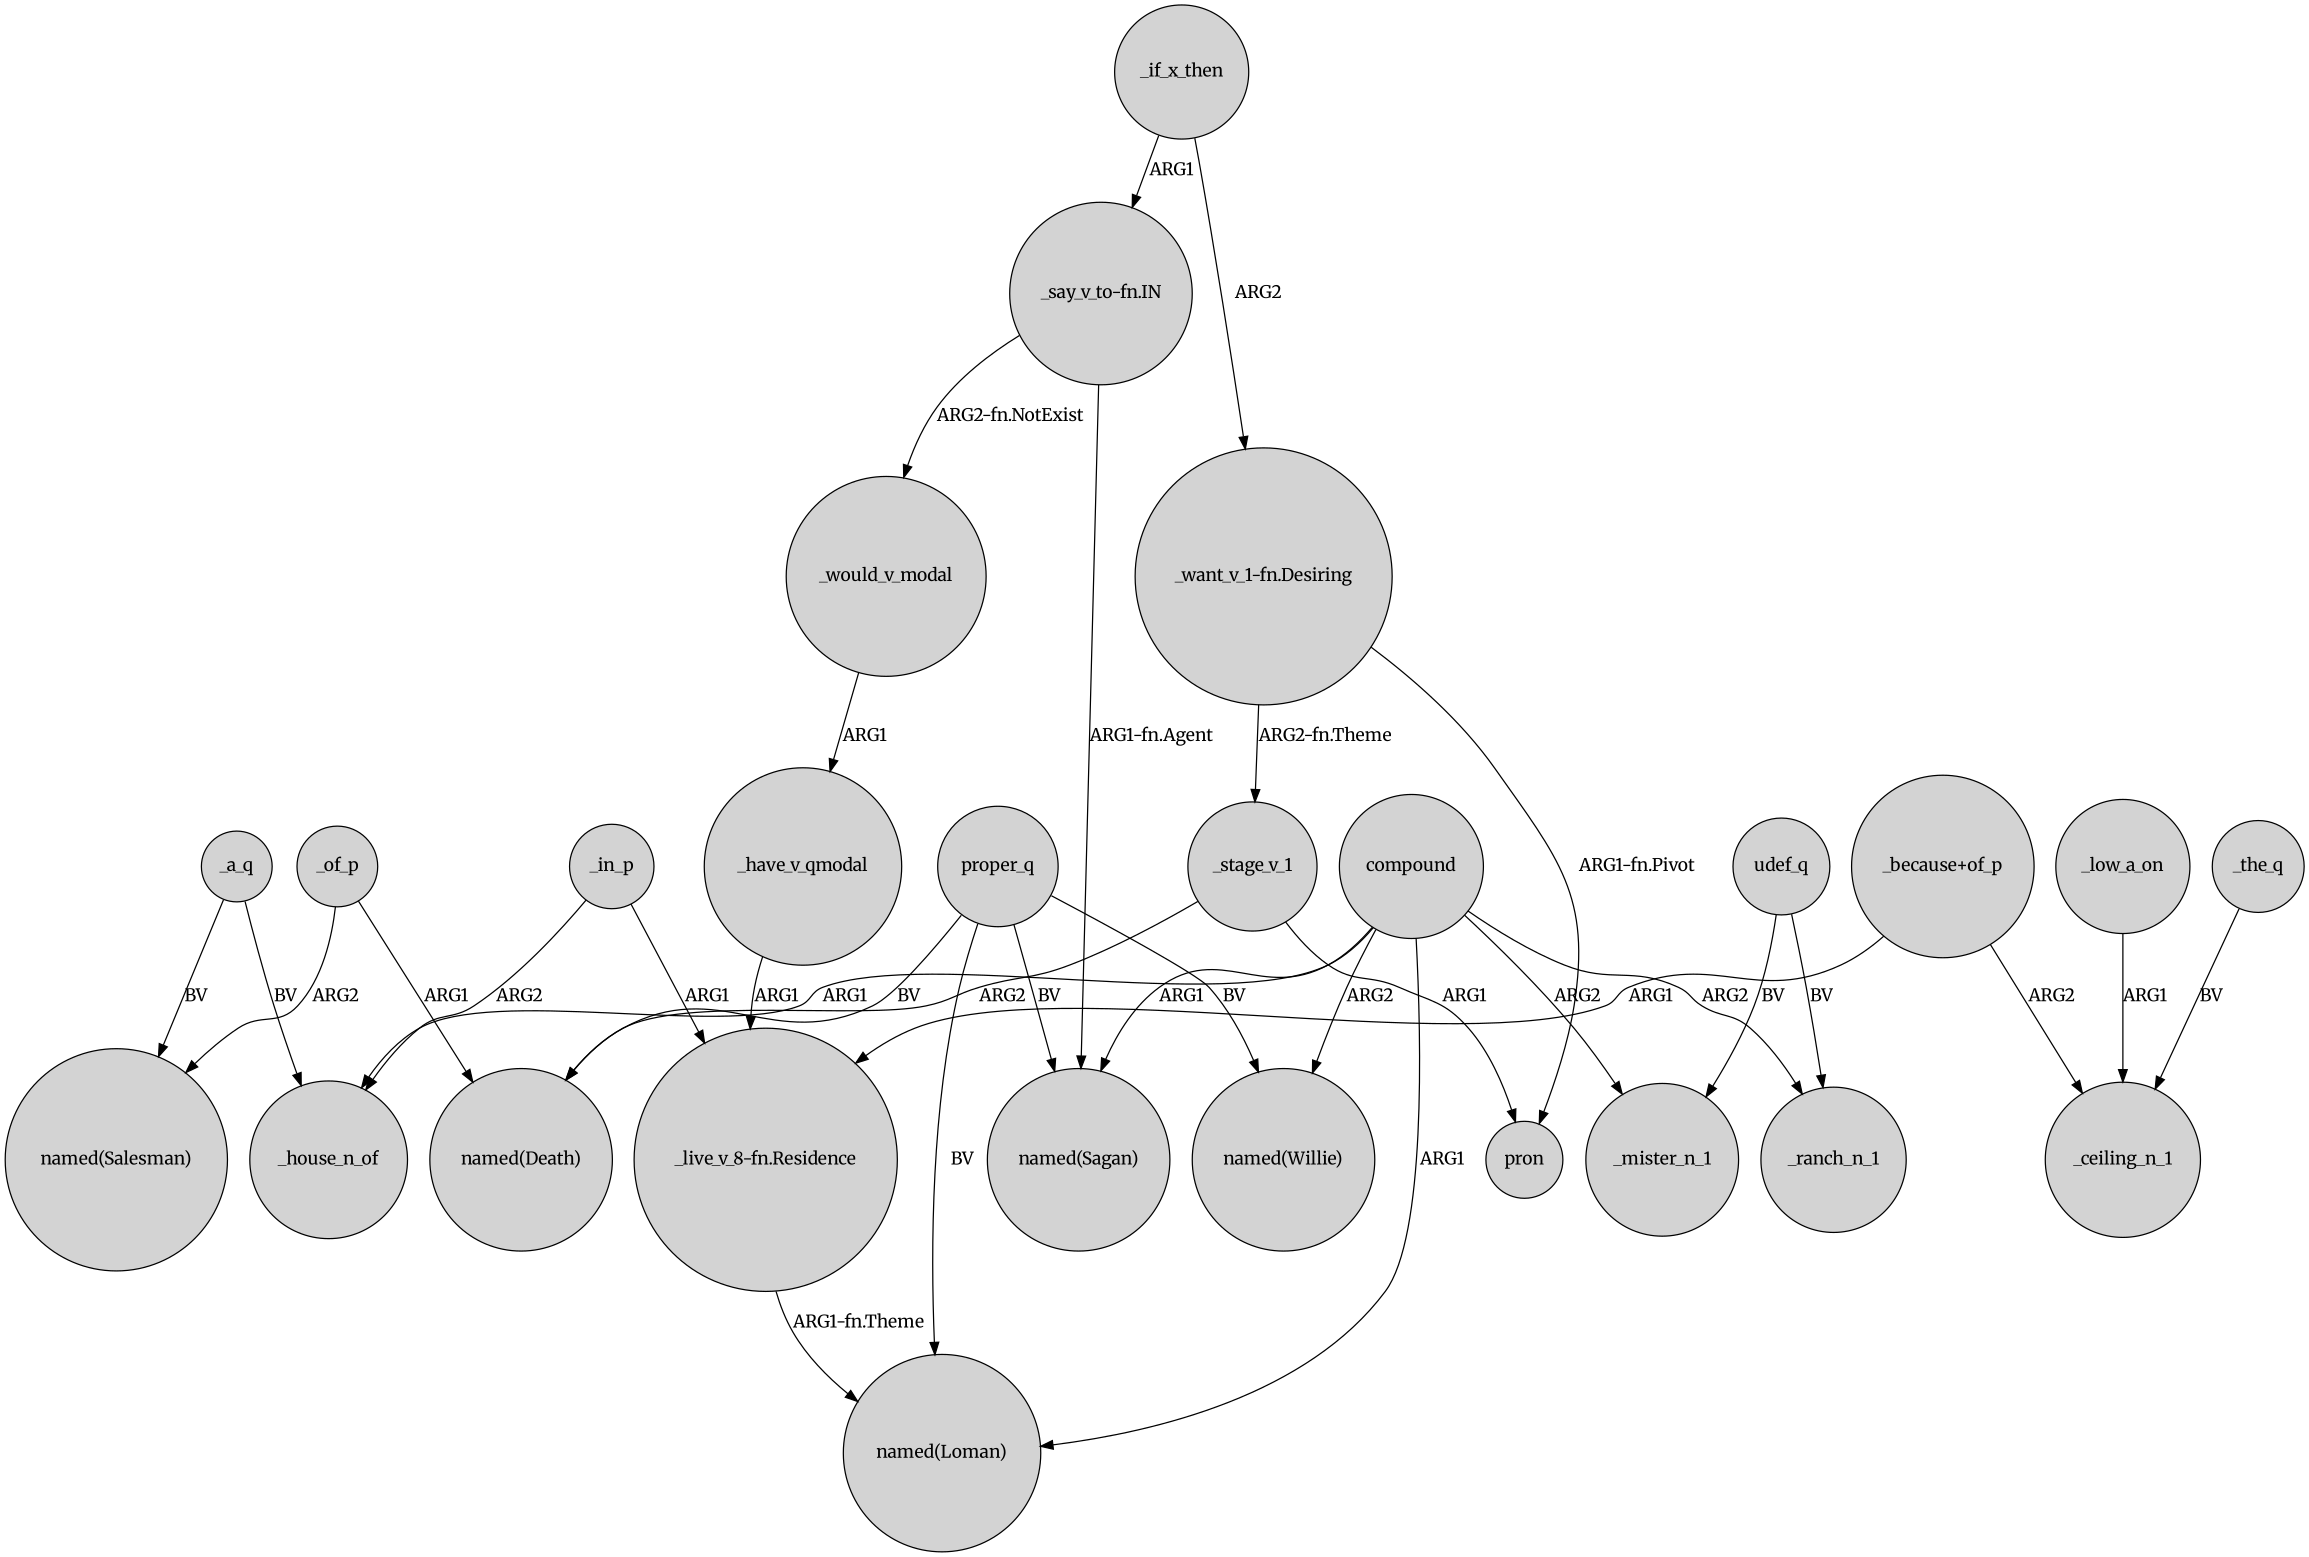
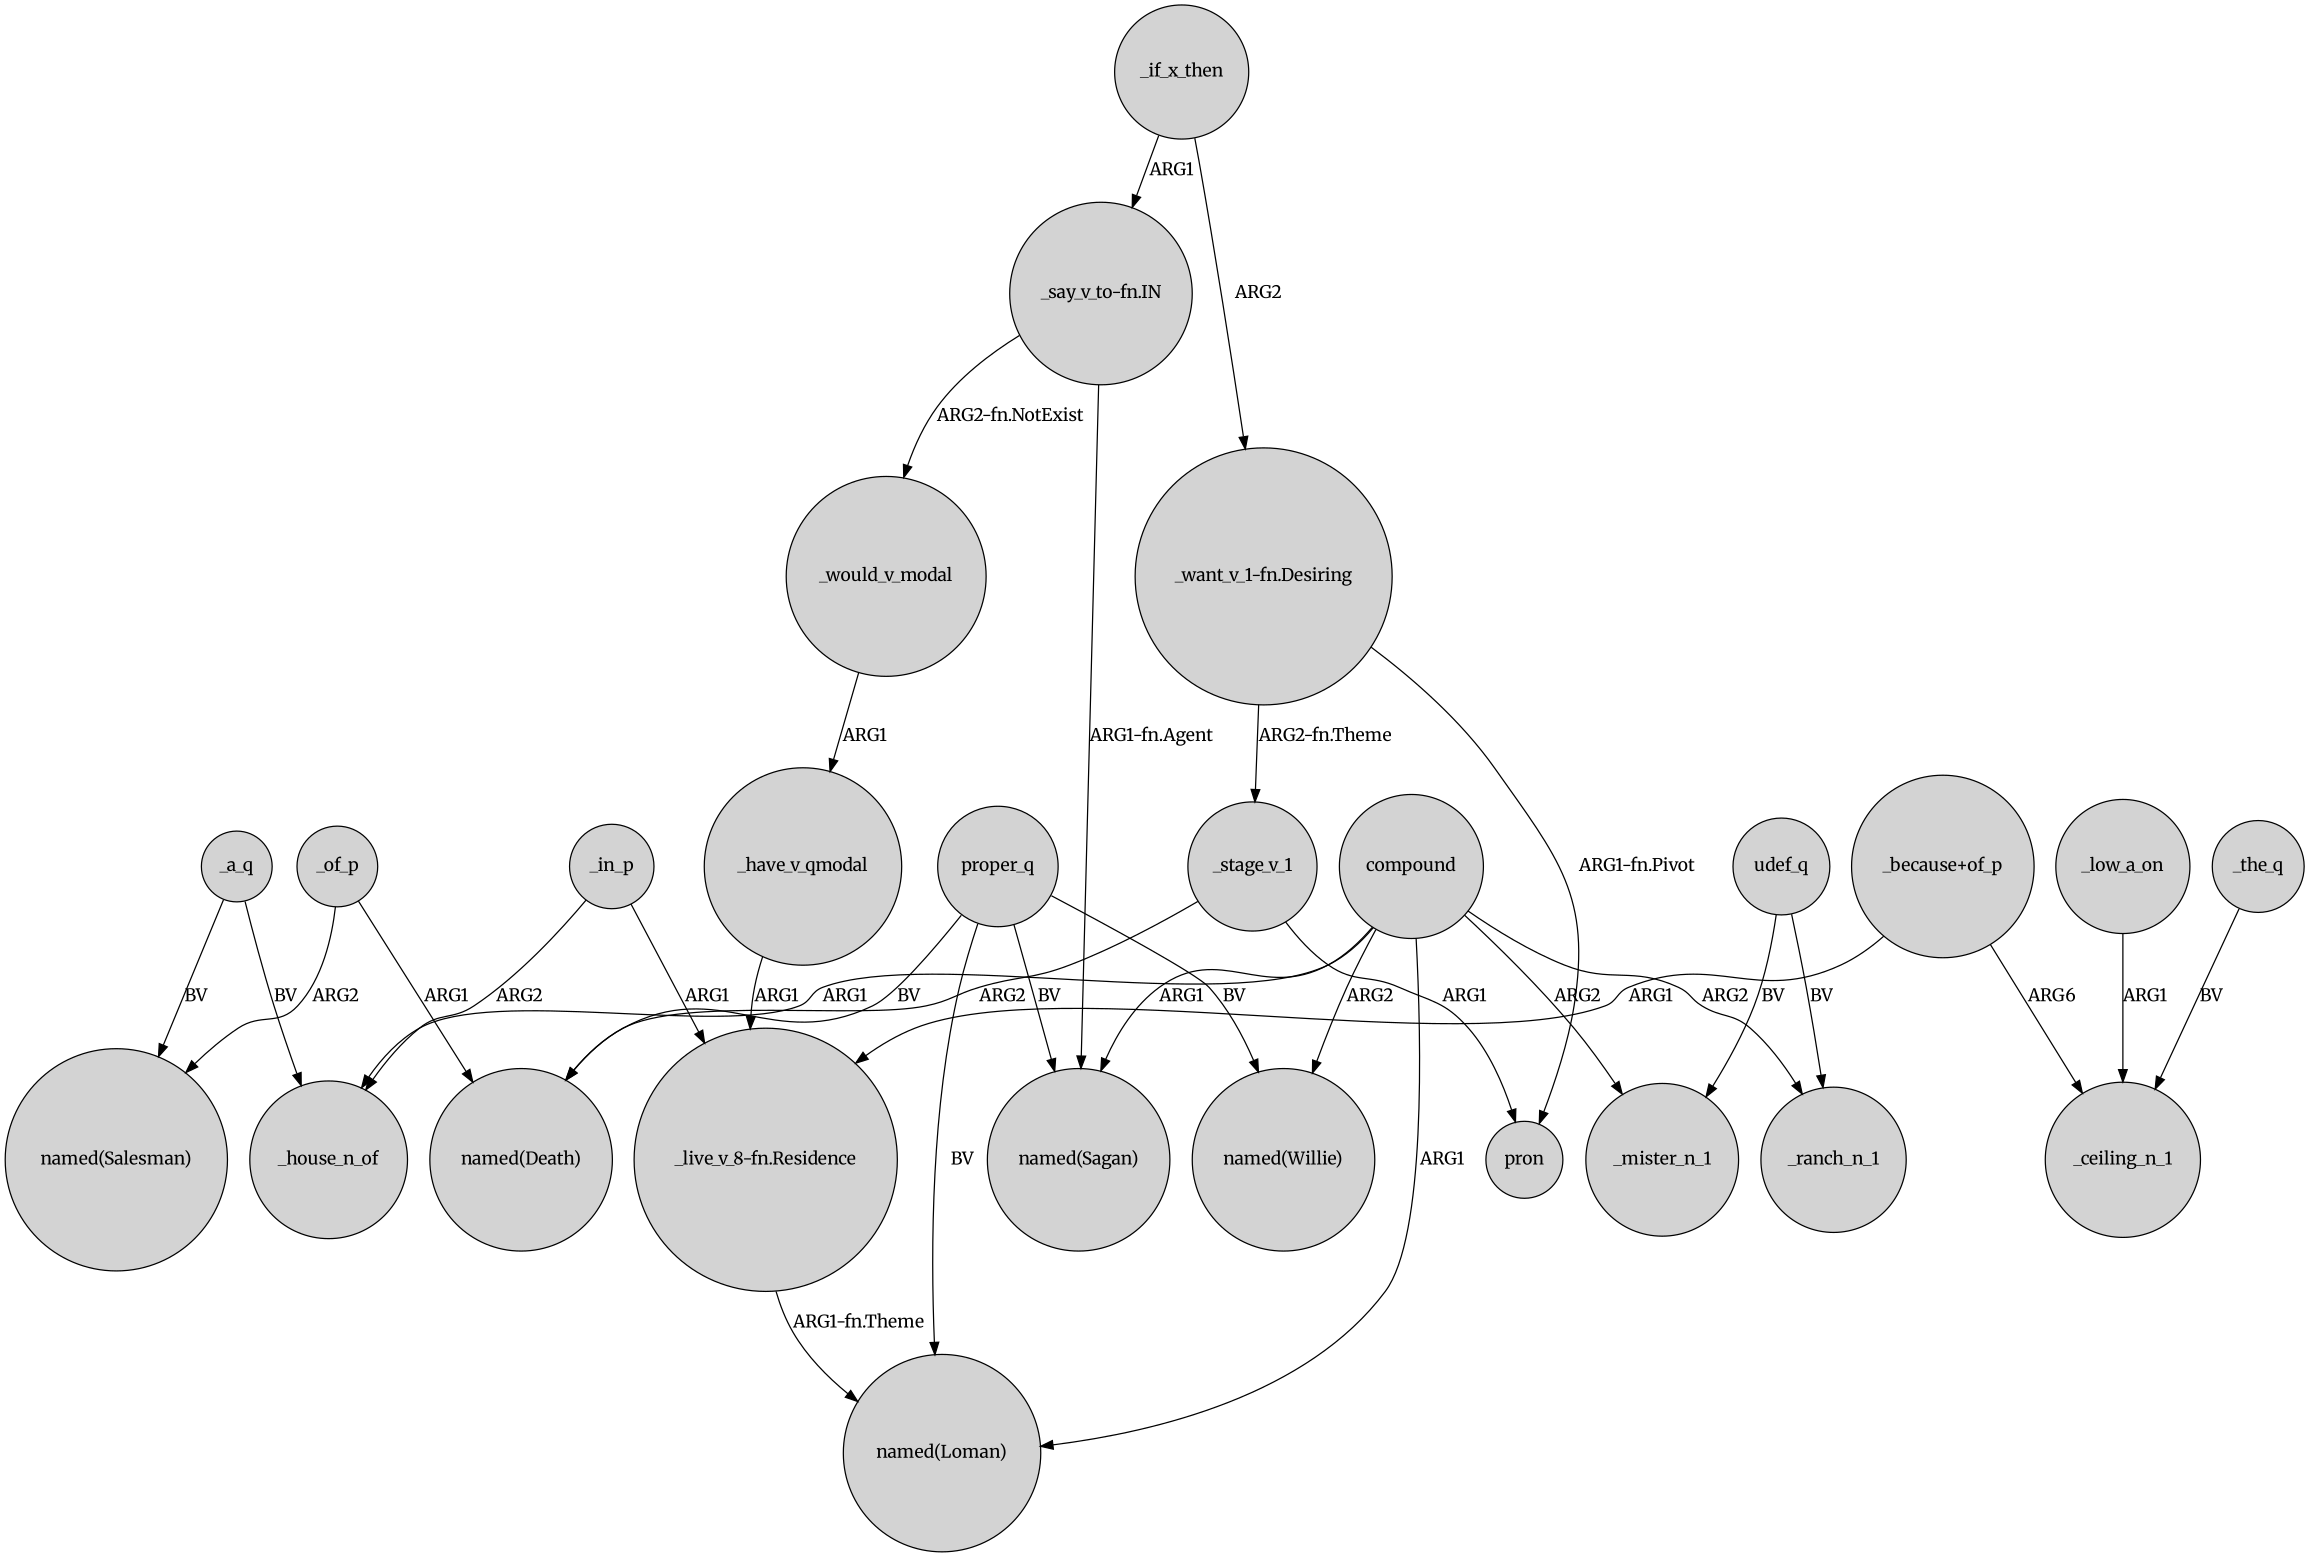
(2052, 997) -> (2052, 997)
